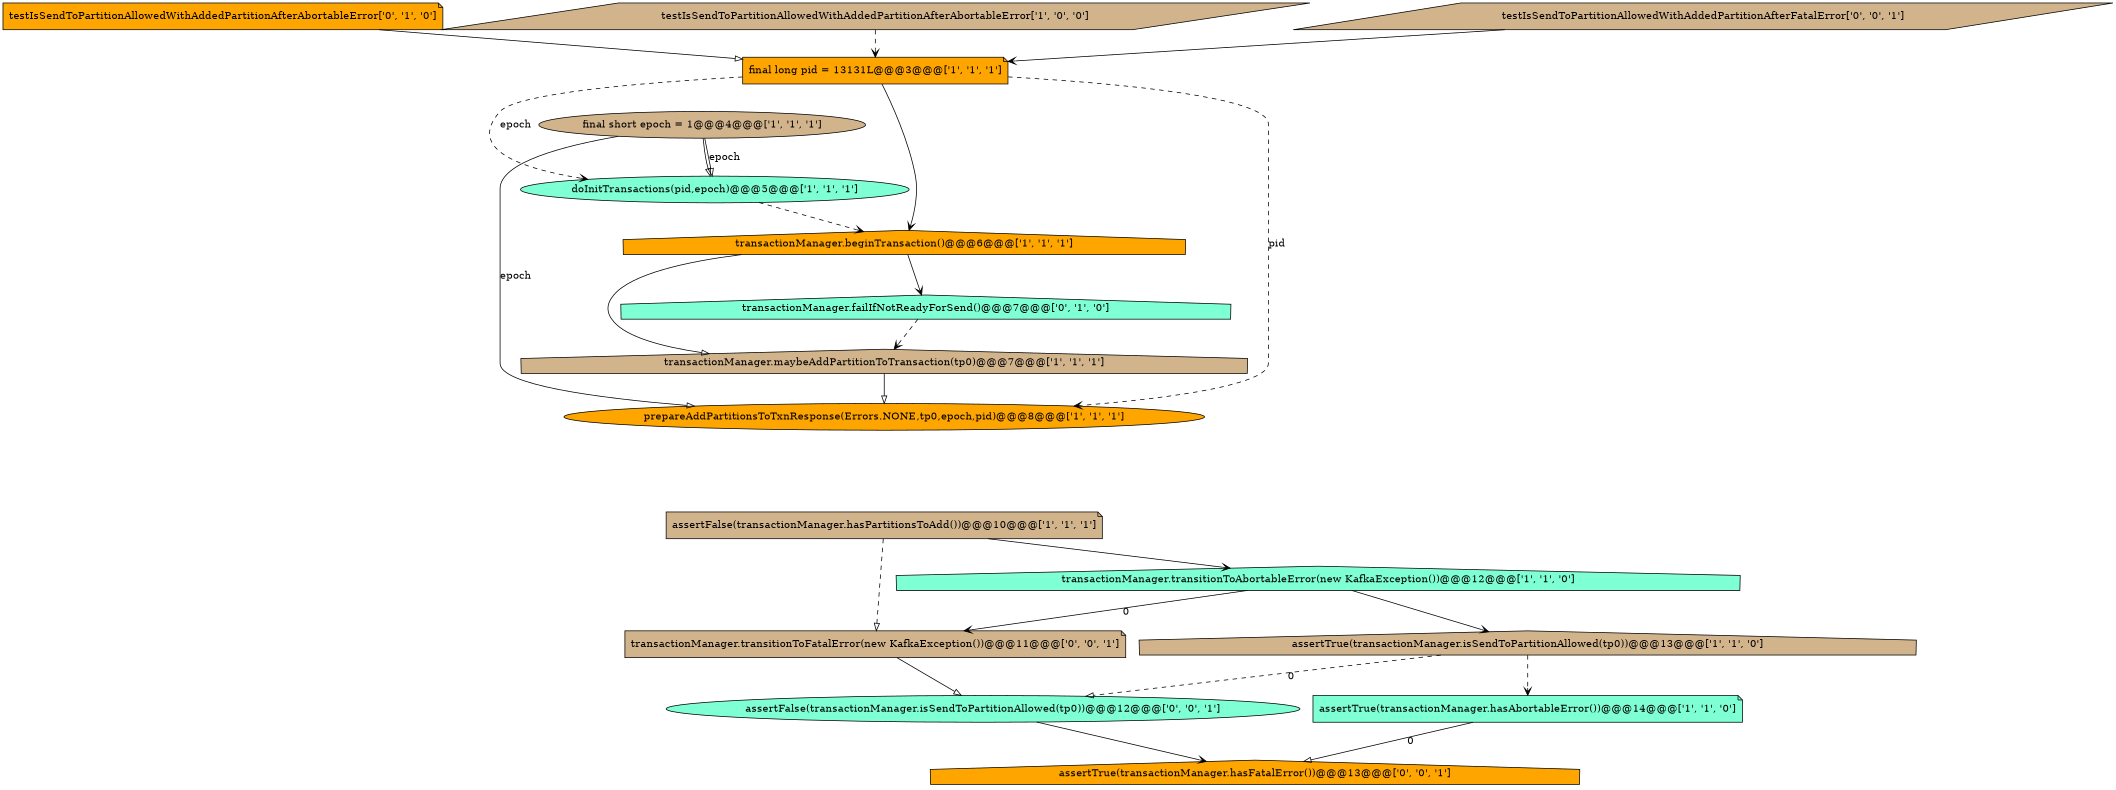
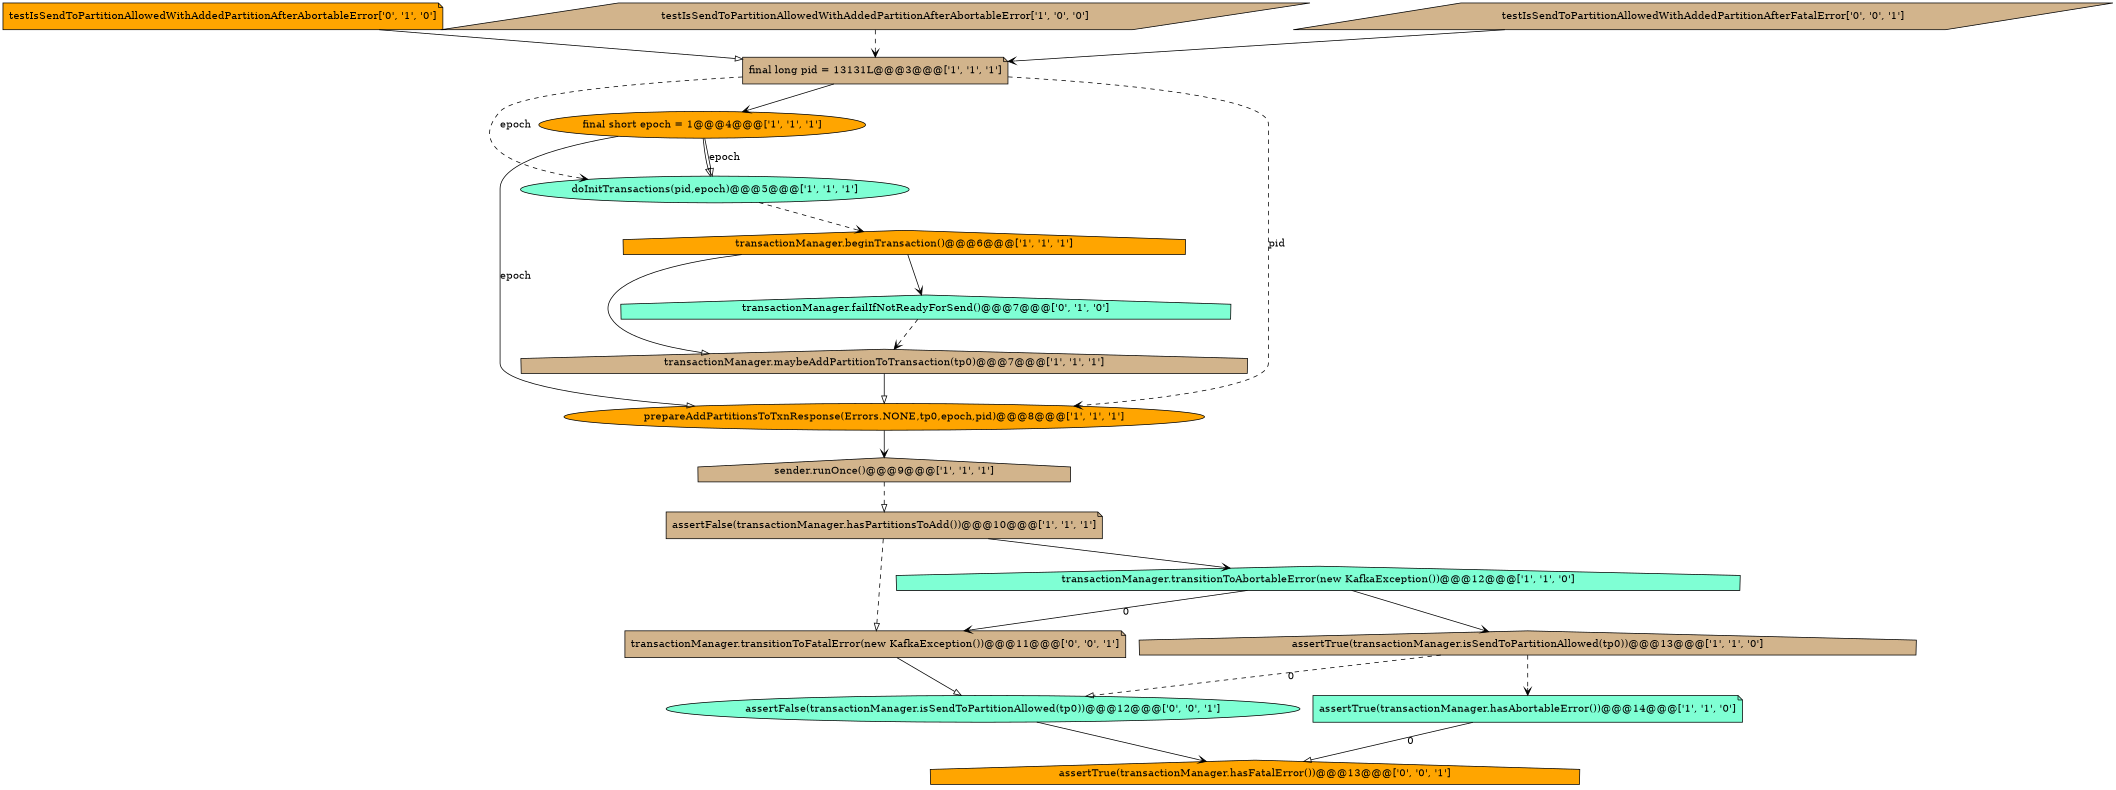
(875, 71) -> (875, 71)
(702, 125) -> (702, 125)
(909, 152) -> (792, 97)
none -> (884, 471)
